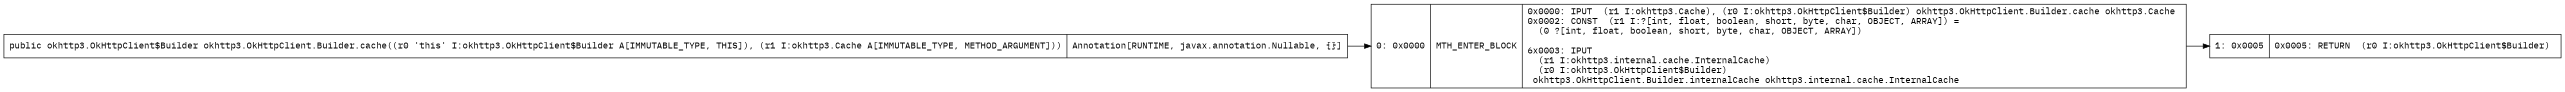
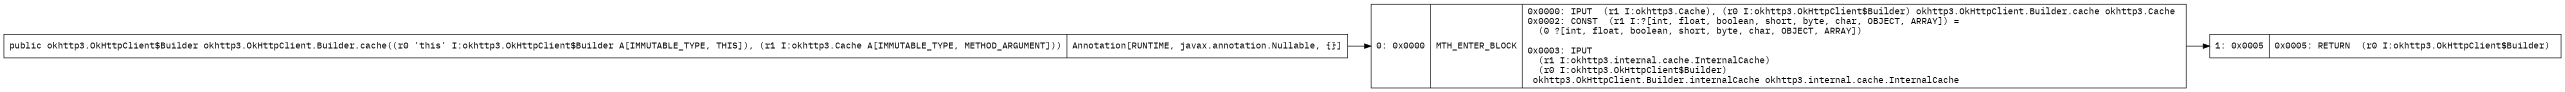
(1565, 51) -> (1565, 51)
